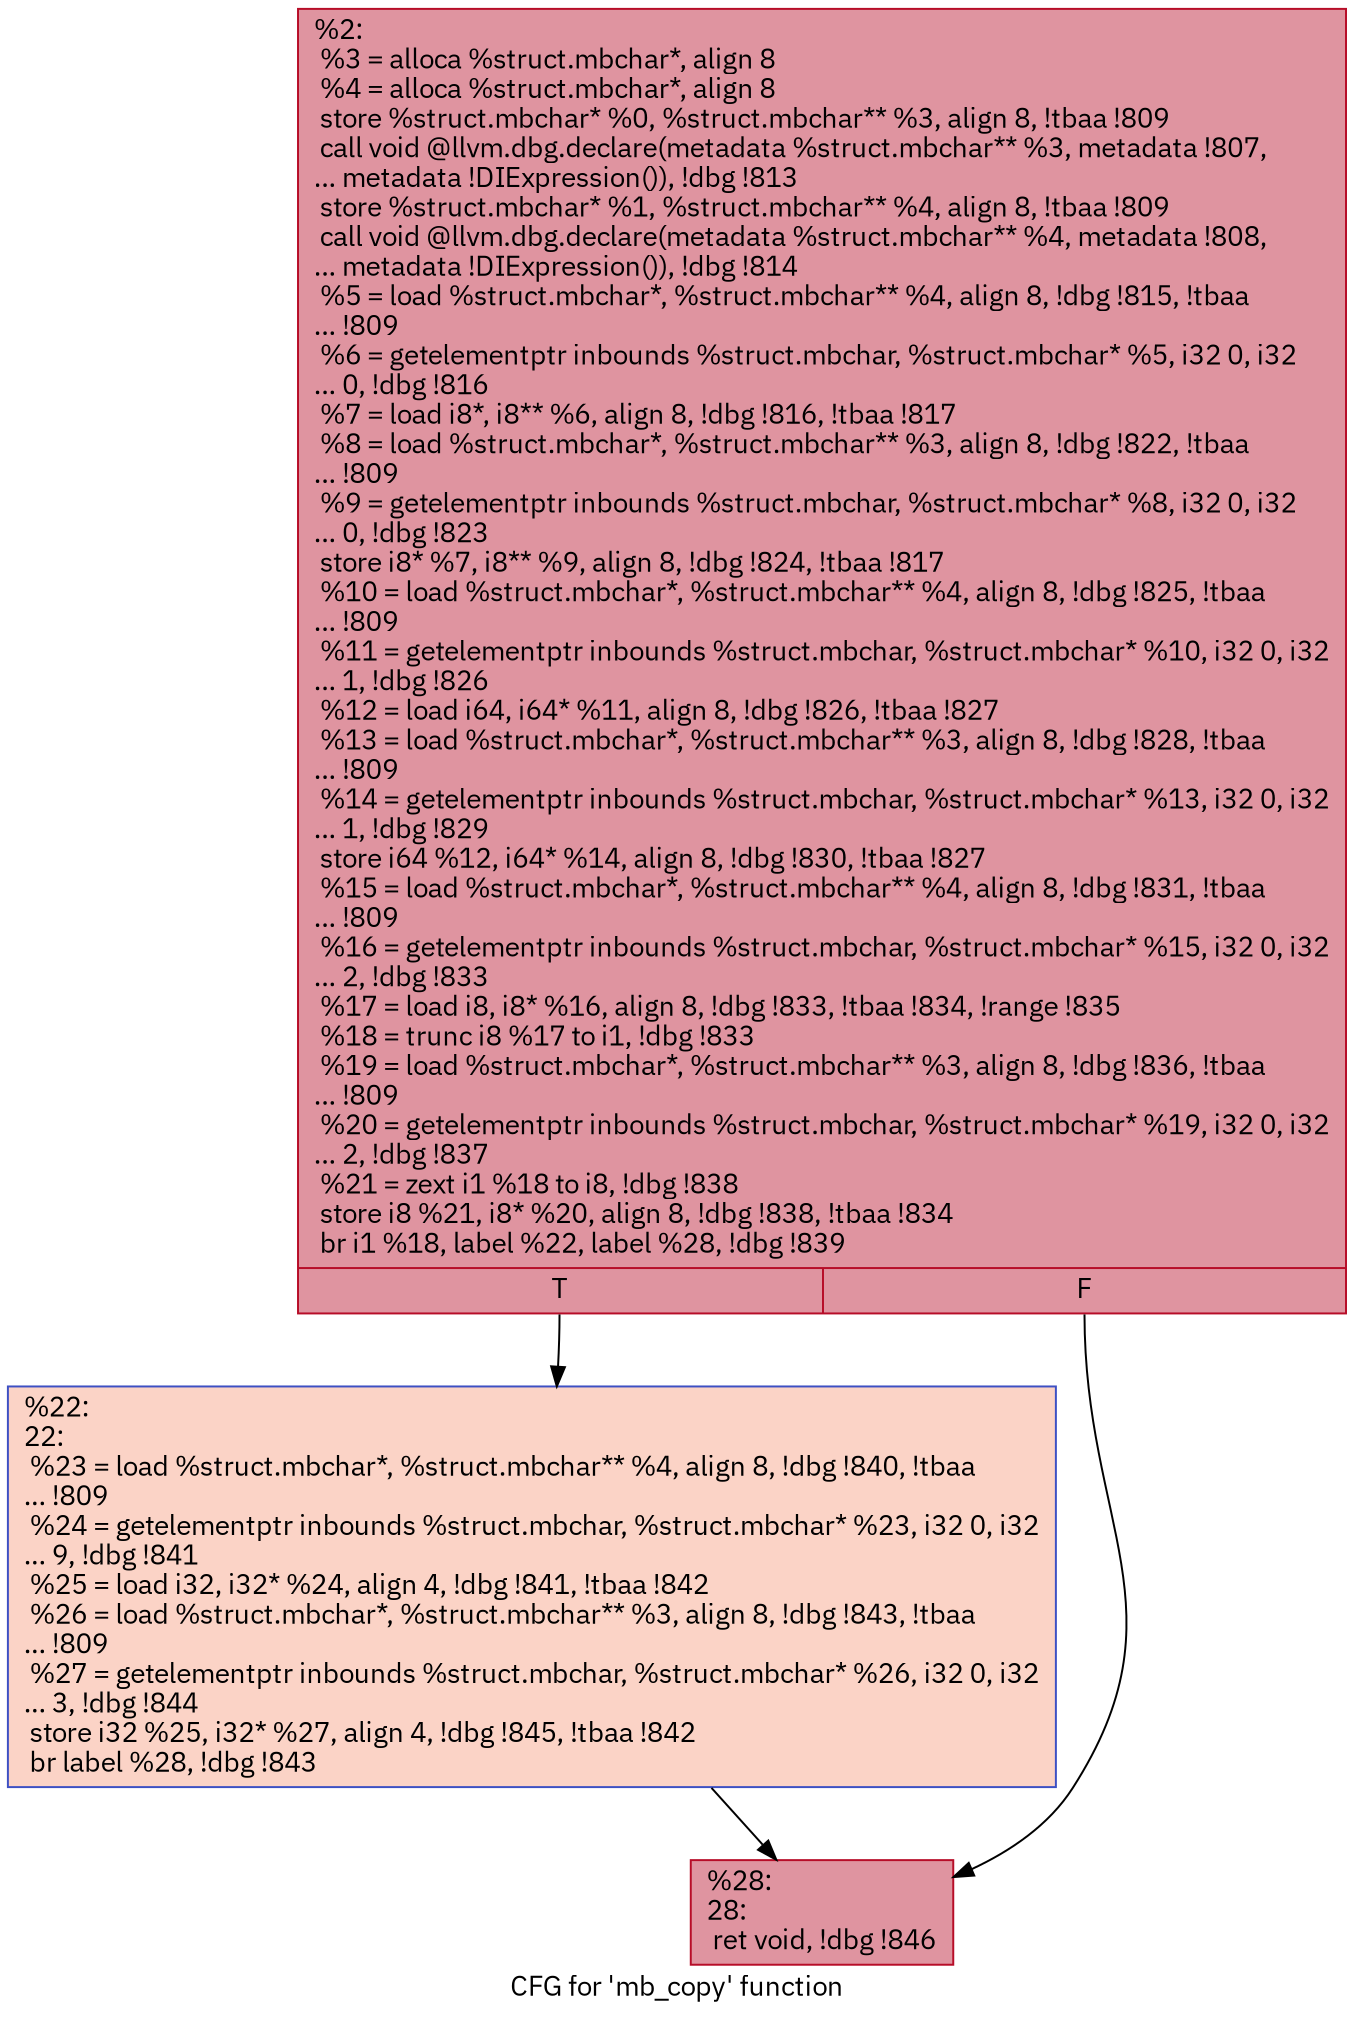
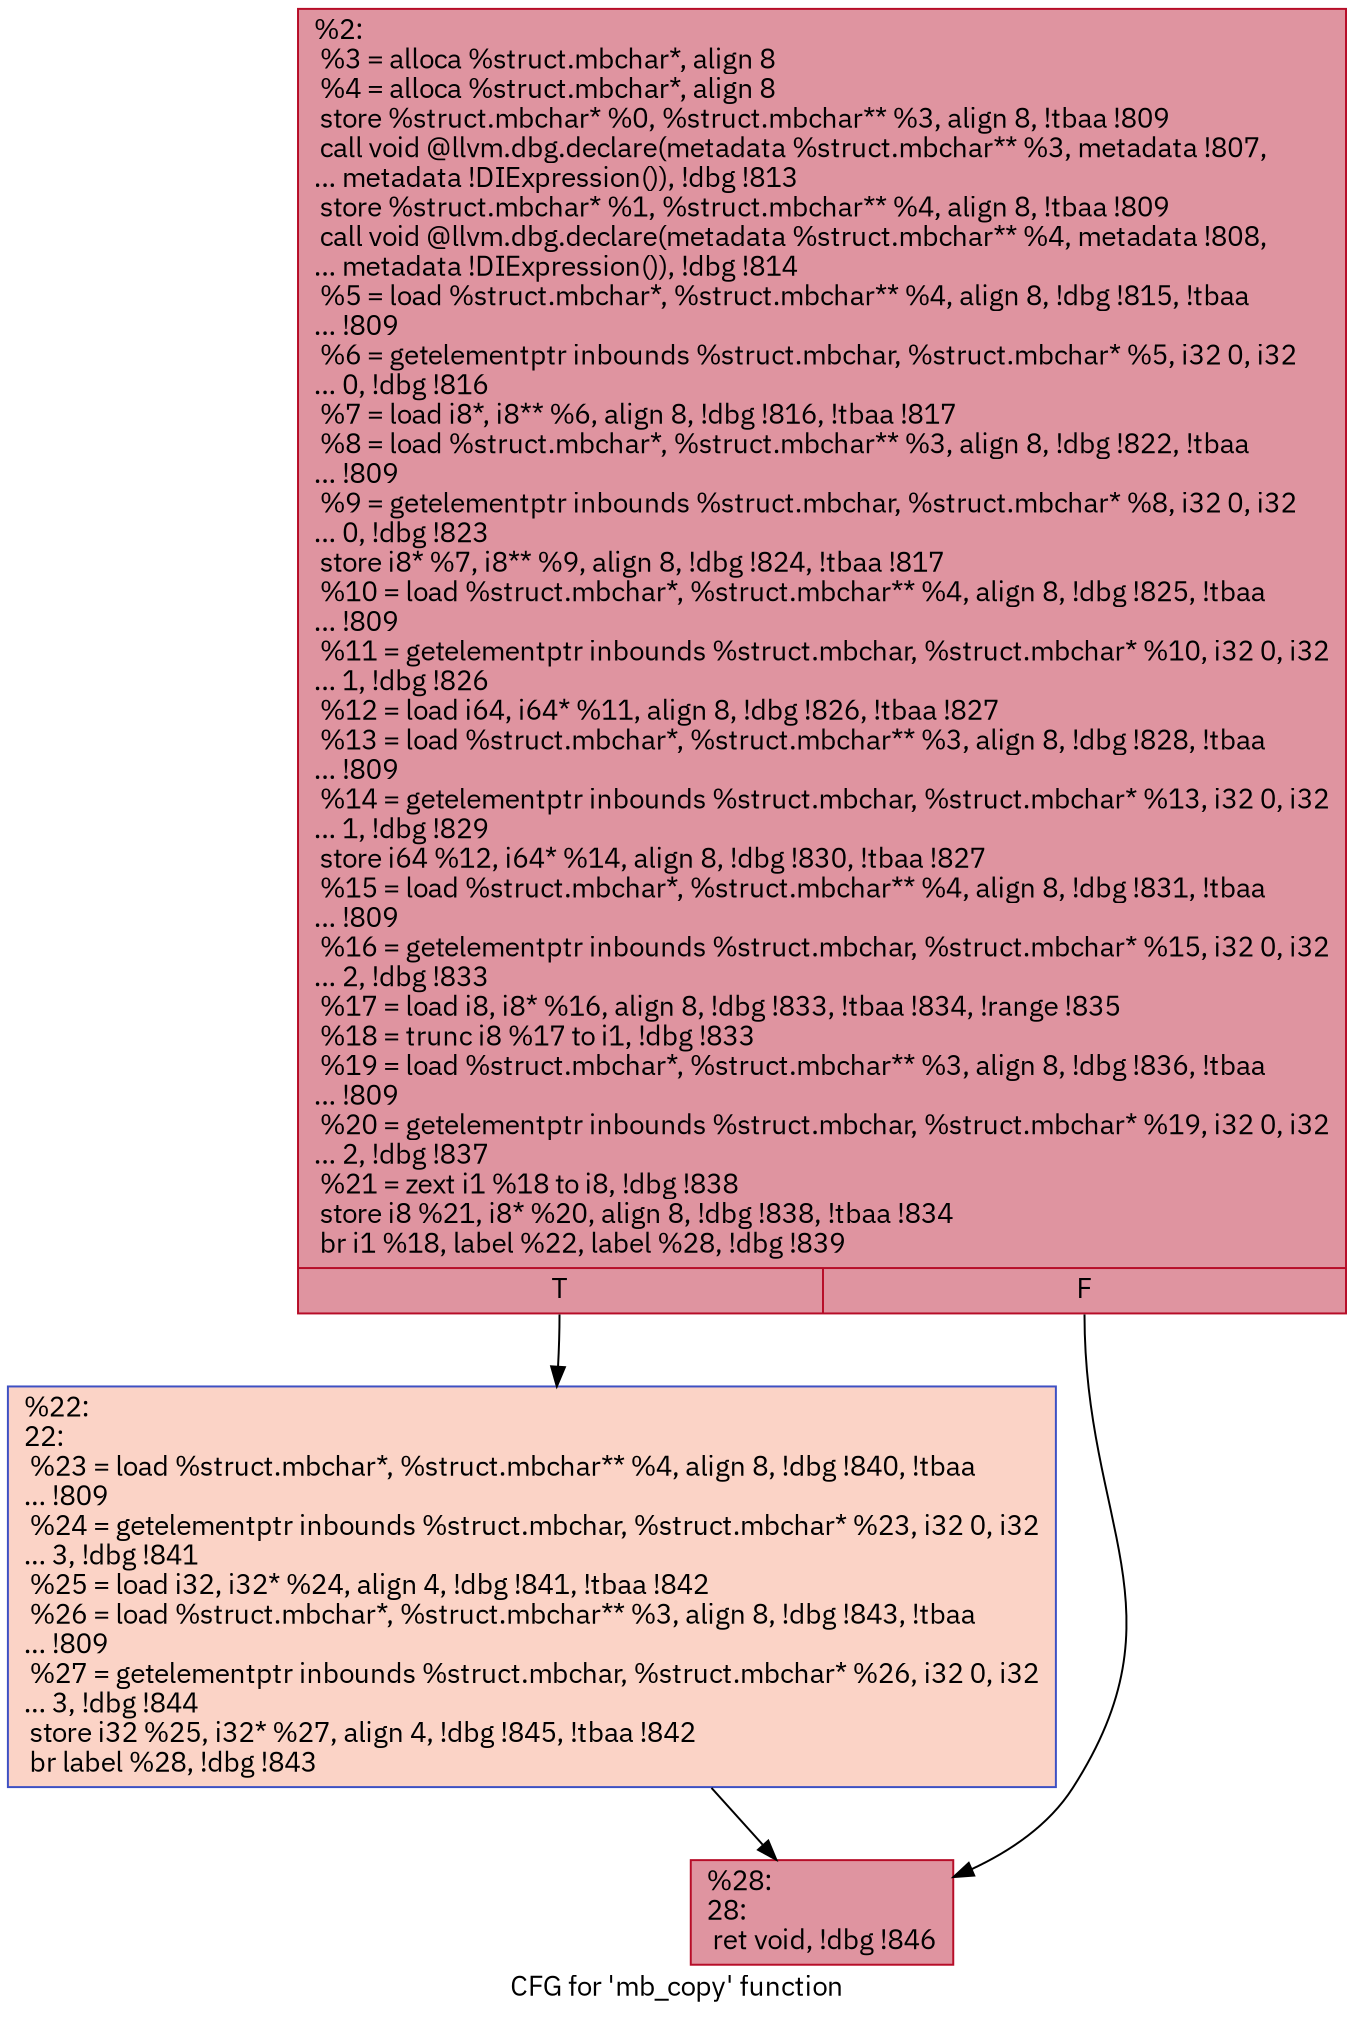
(112, 1556) -> (112, 1556)
